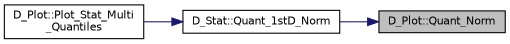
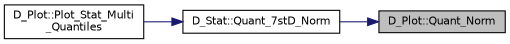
(261, 22) -> (261, 22)
